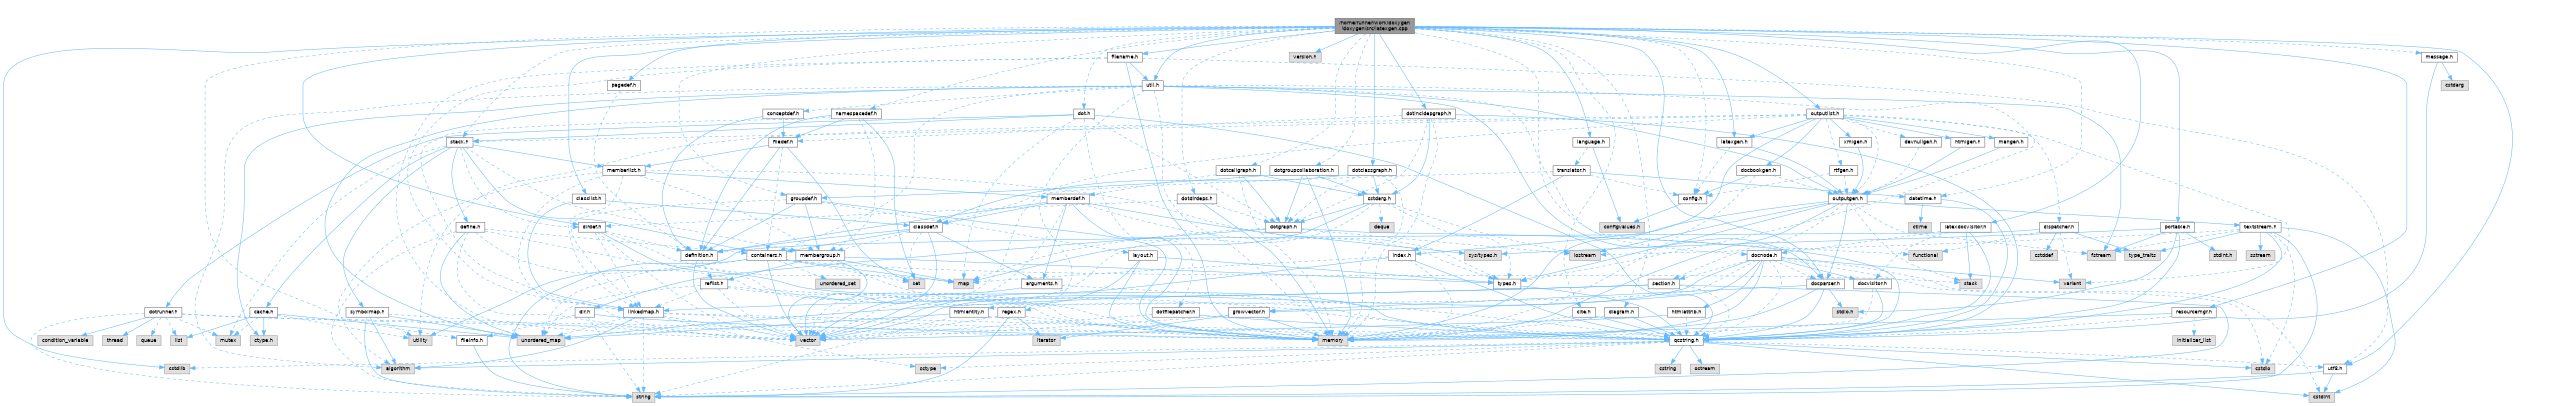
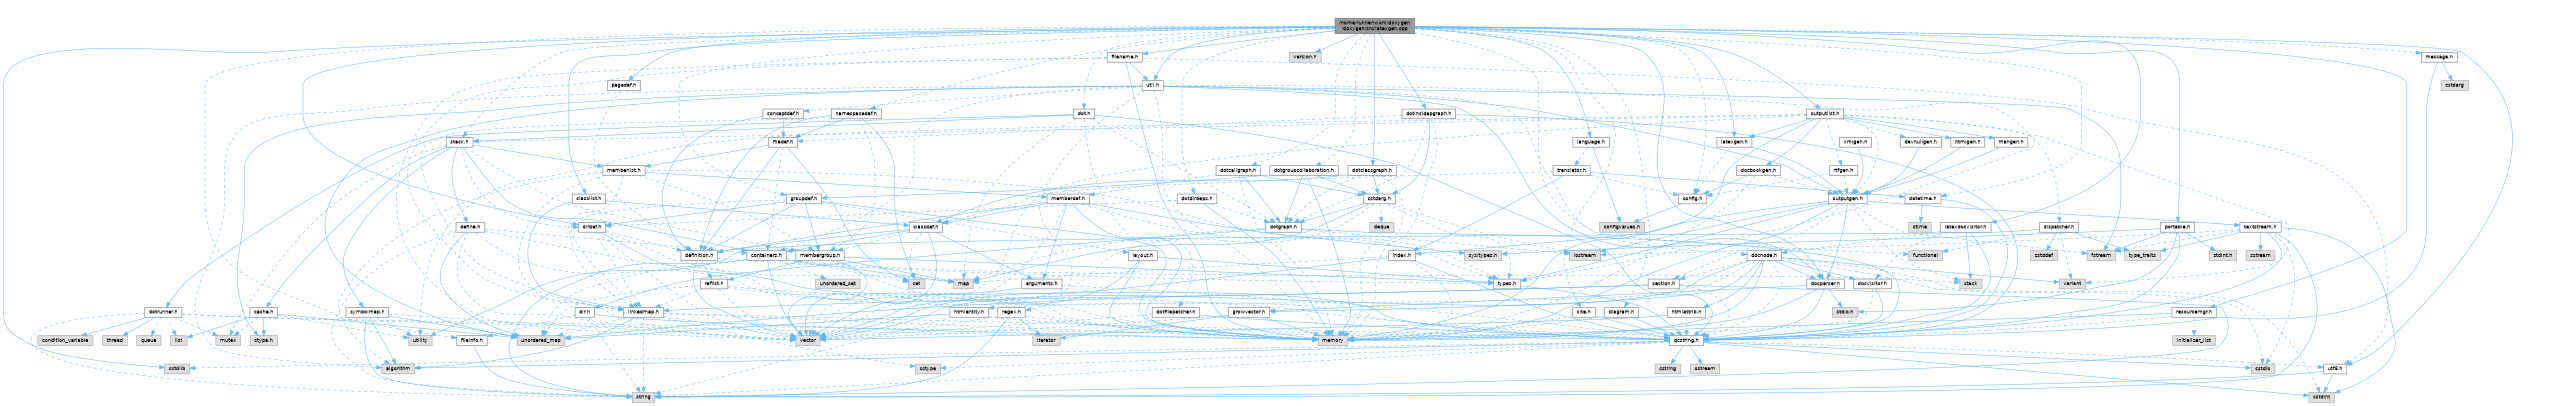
(1838, 126) -> none
(1899, 176) -> (1899, 176)
none -> (699, 213)
(1792, 269) -> (1792, 269)
none -> (1103, 277)
